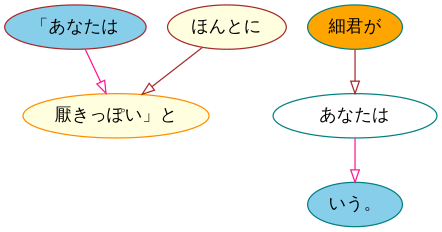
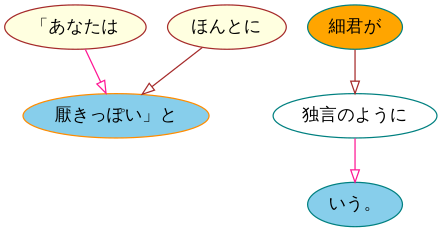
(75, 27) -> (75, 27)
(116, 116) -> (116, 116)
(355, 116) -> (355, 116)
